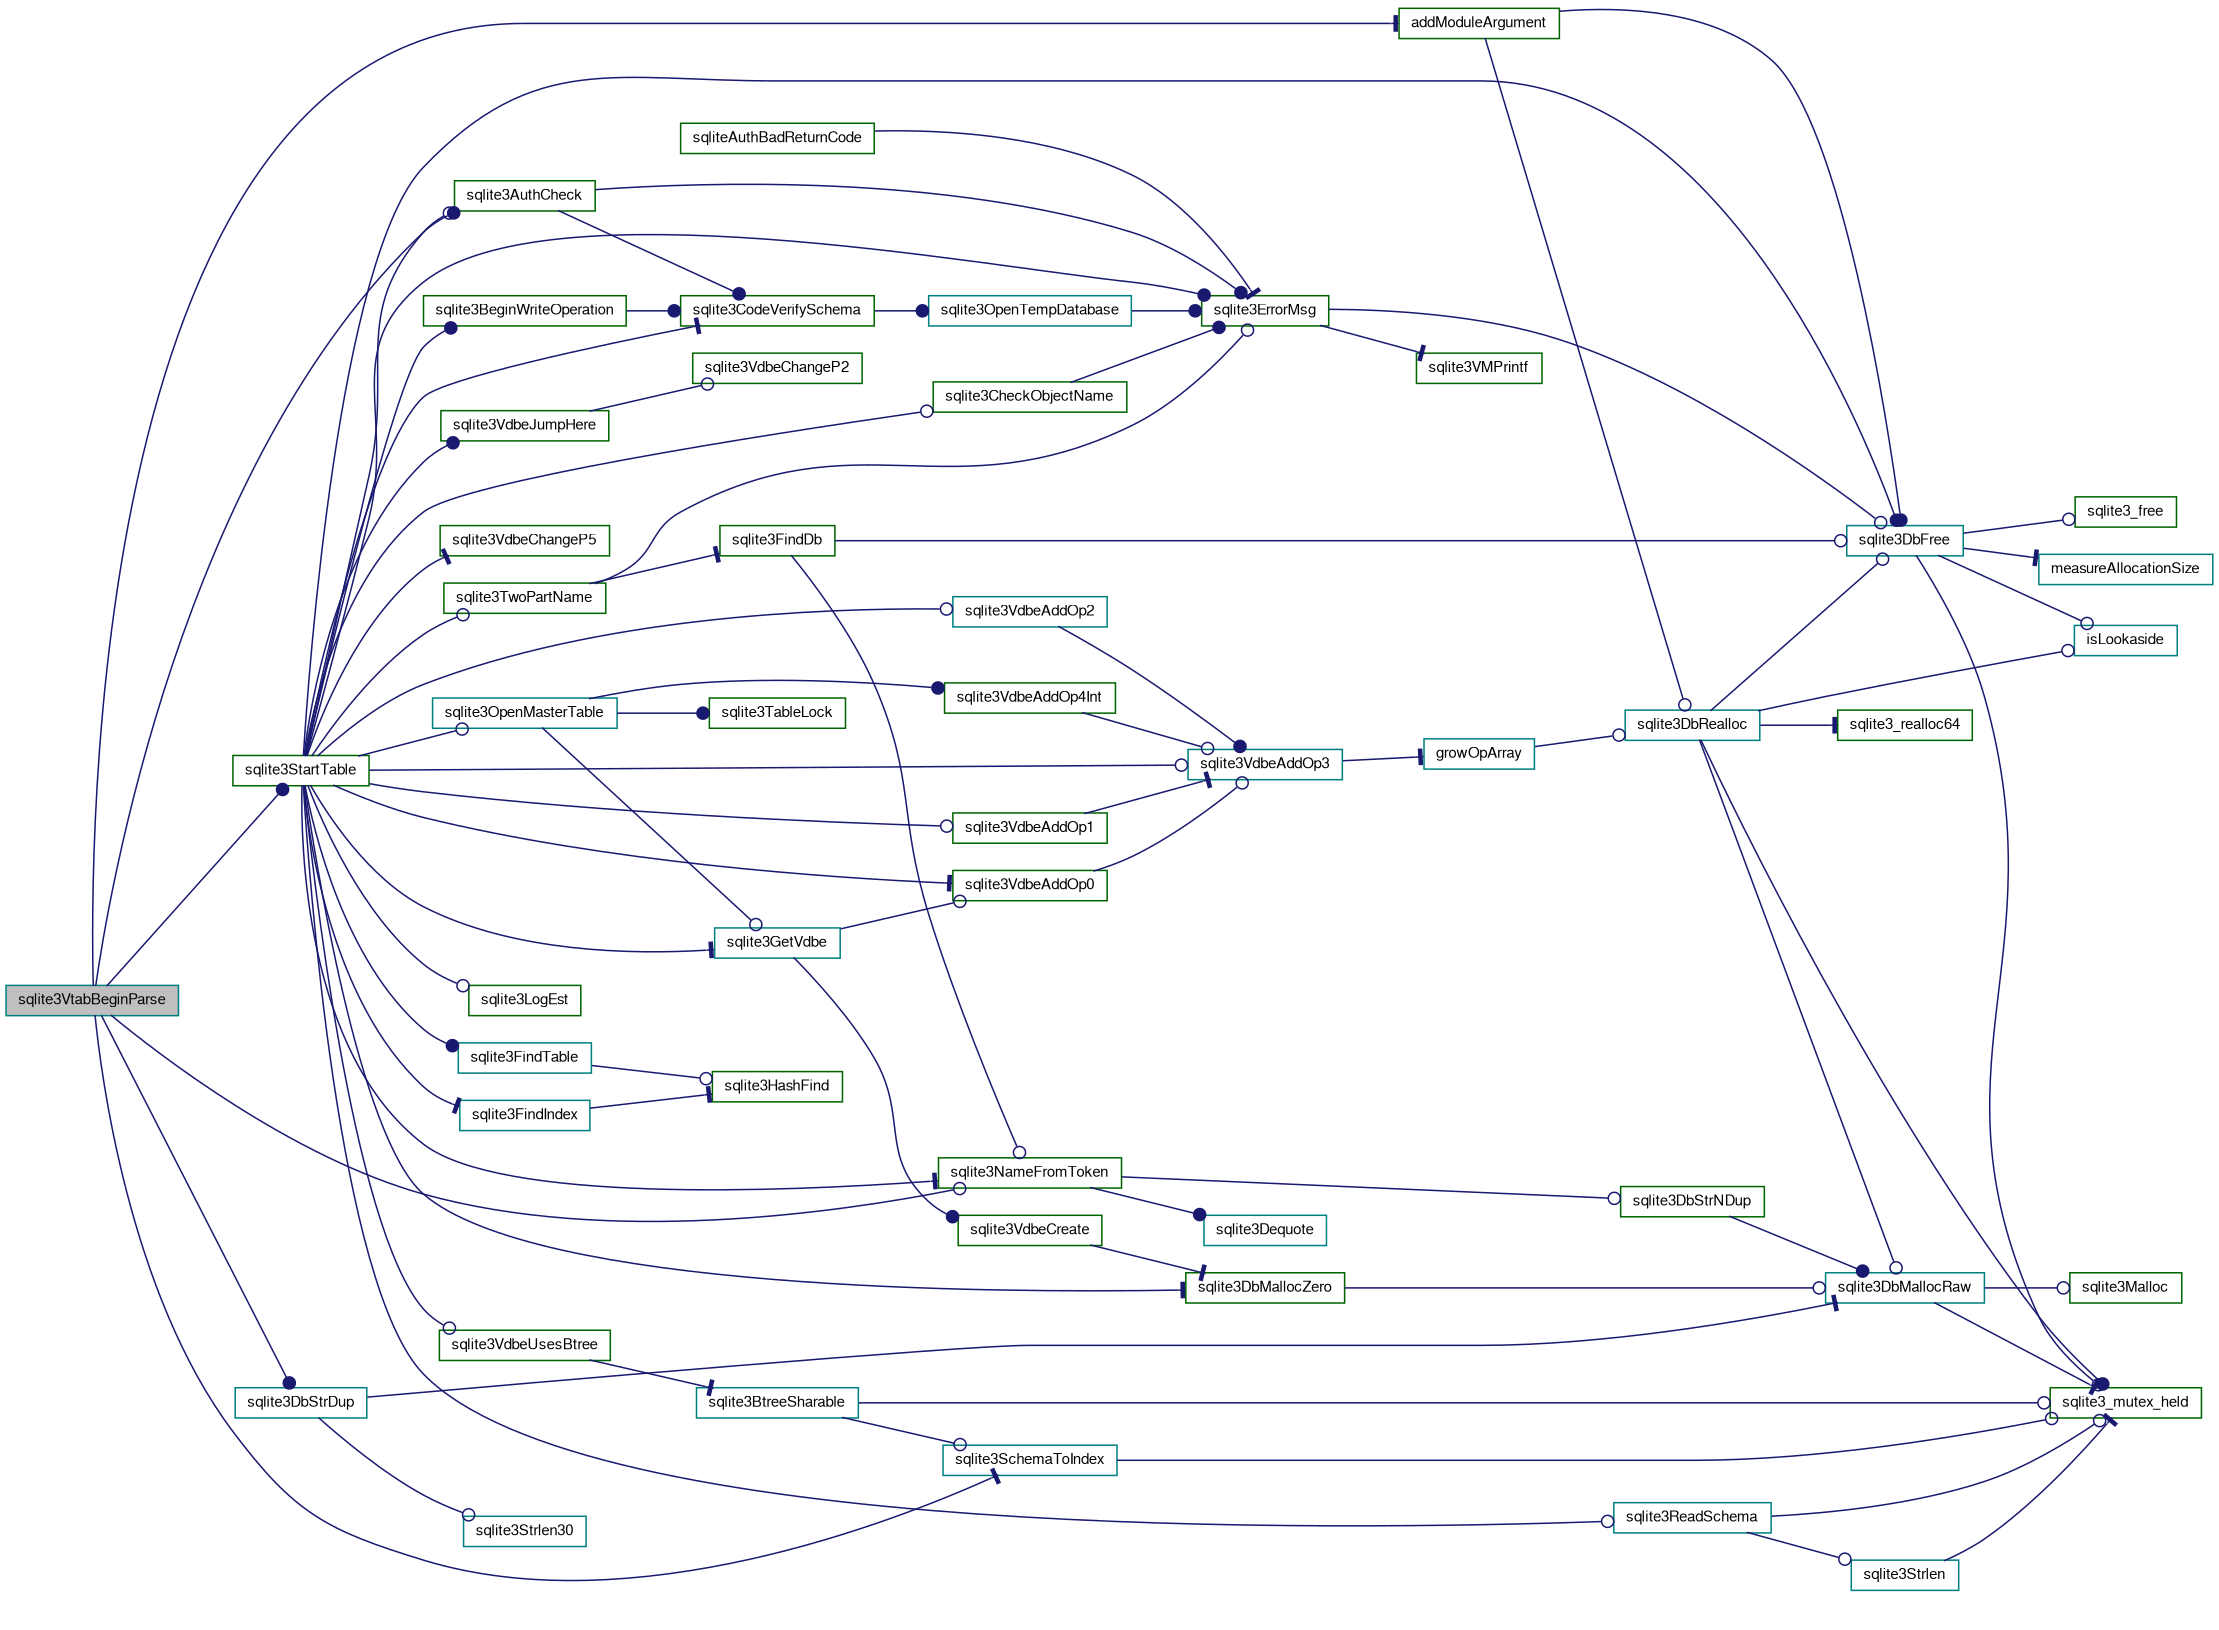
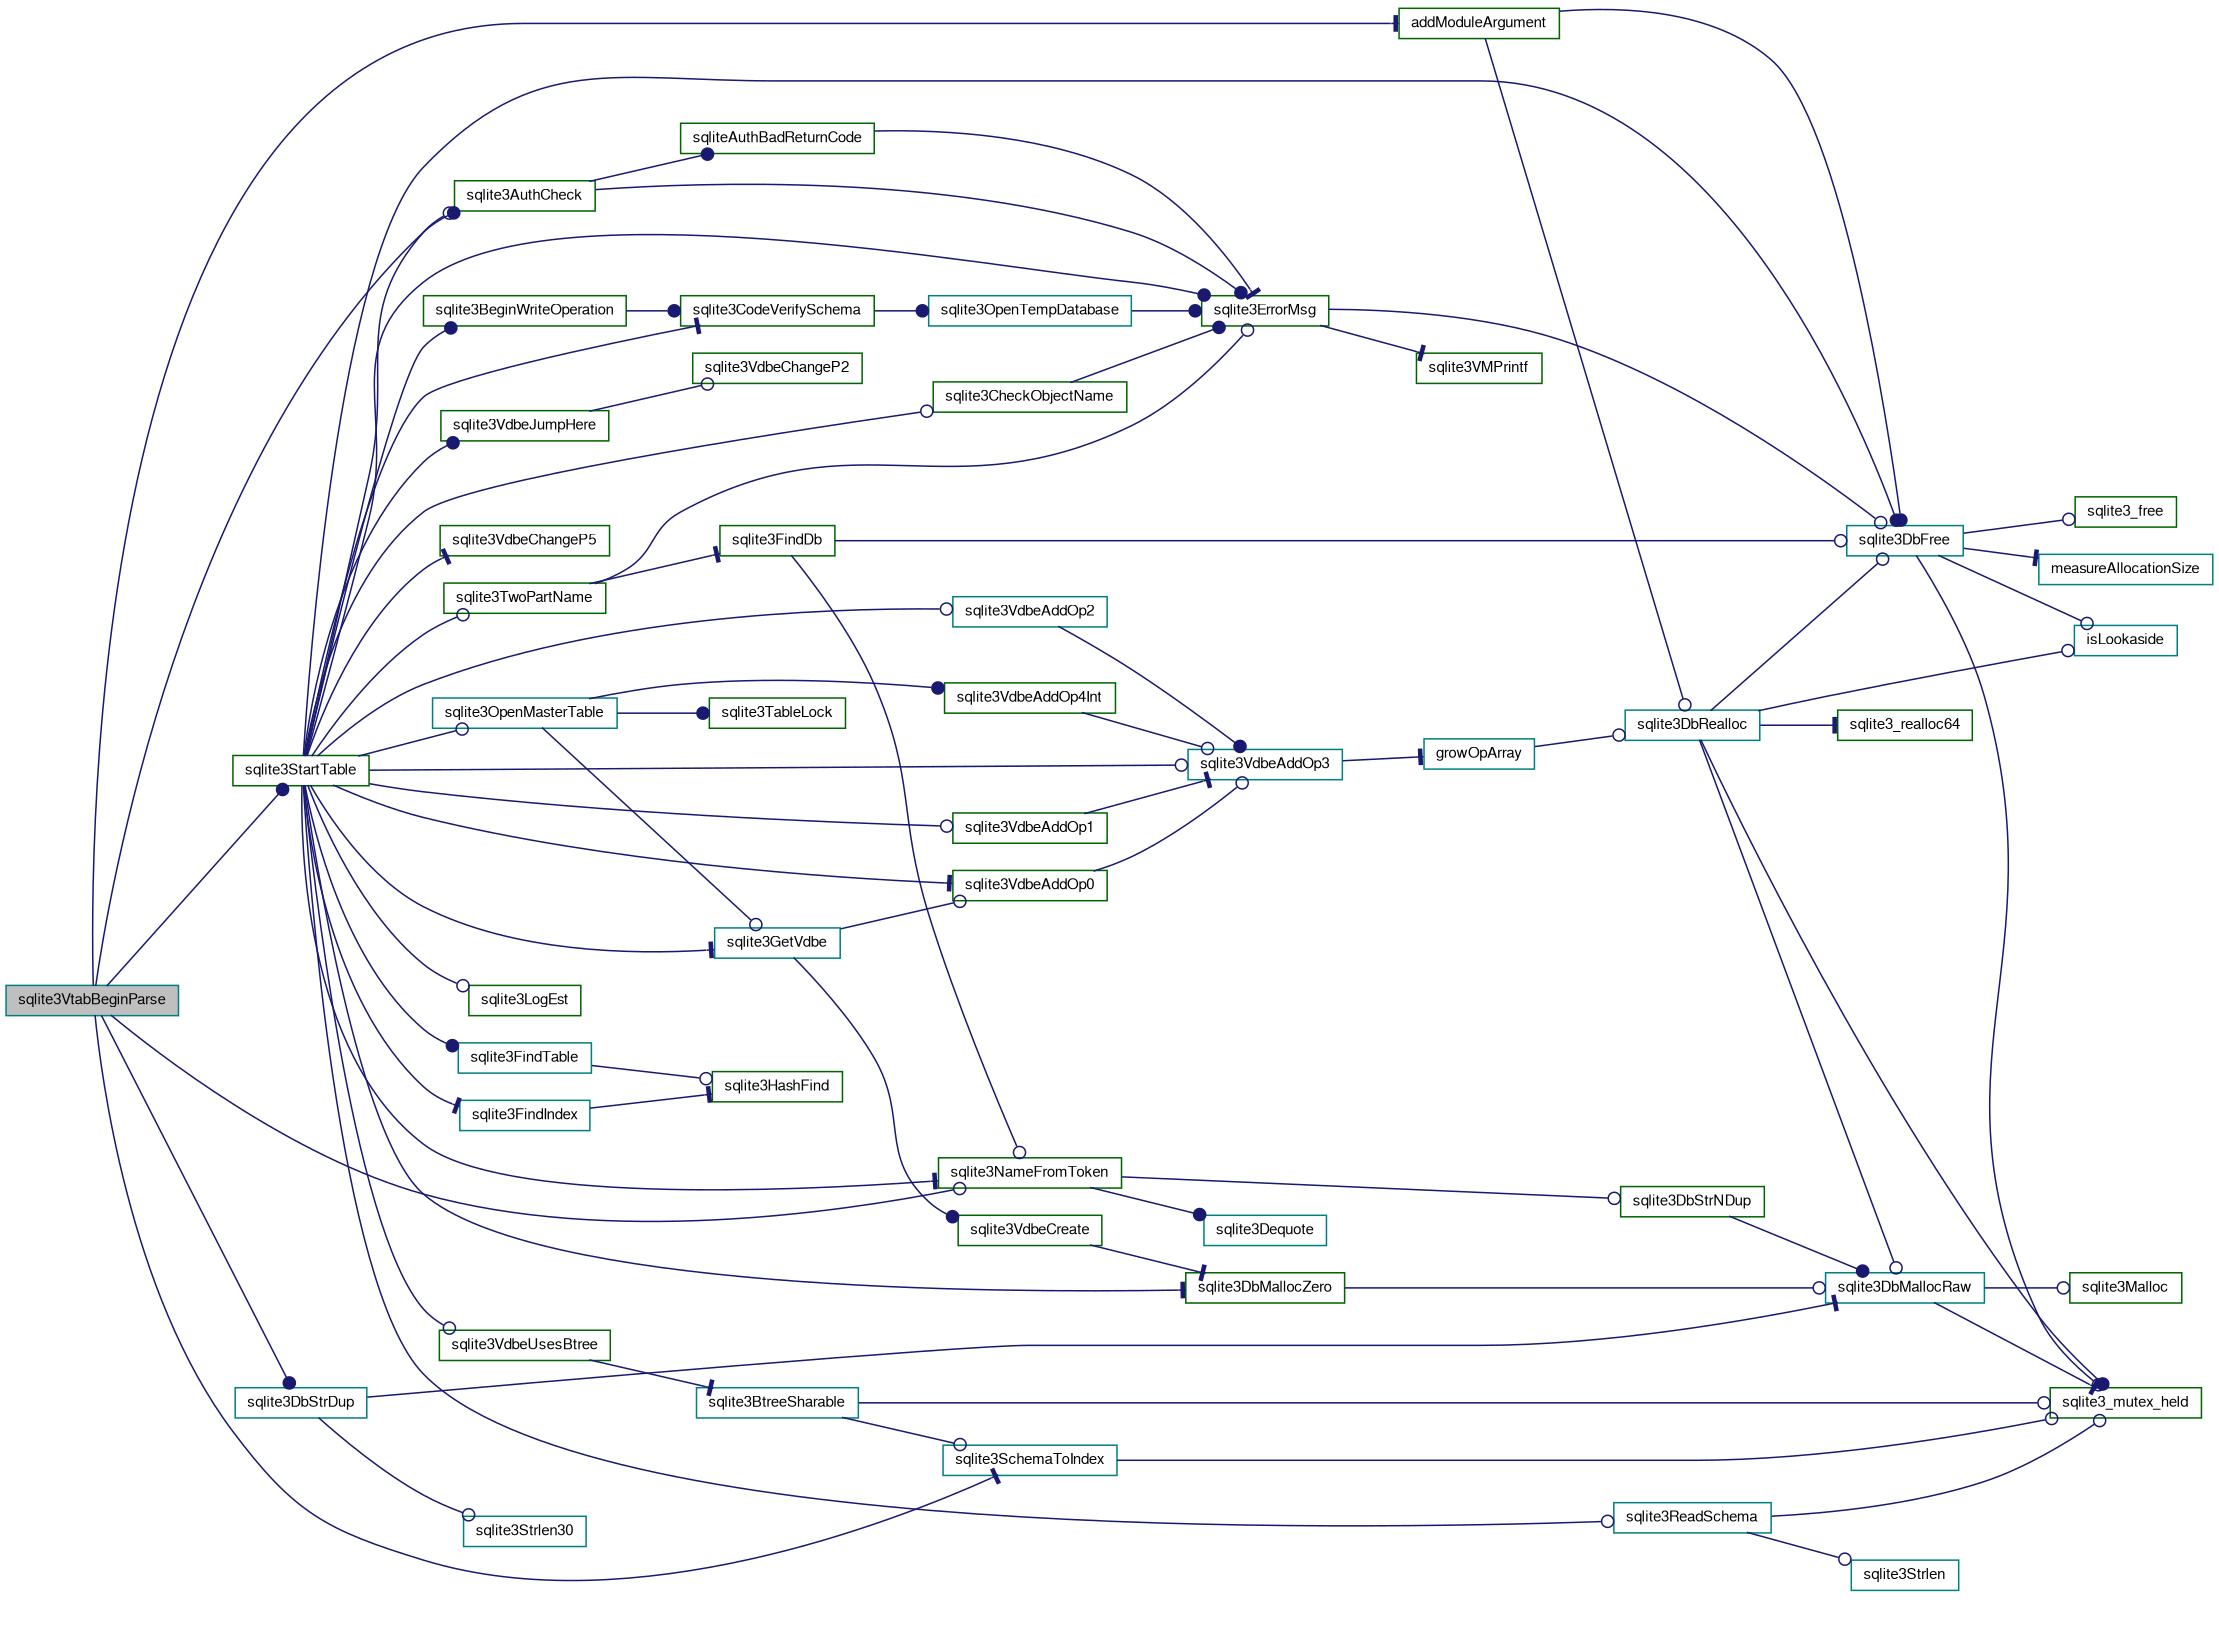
(646, 251) -> (645, 168)
(2032, 1501) -> none
